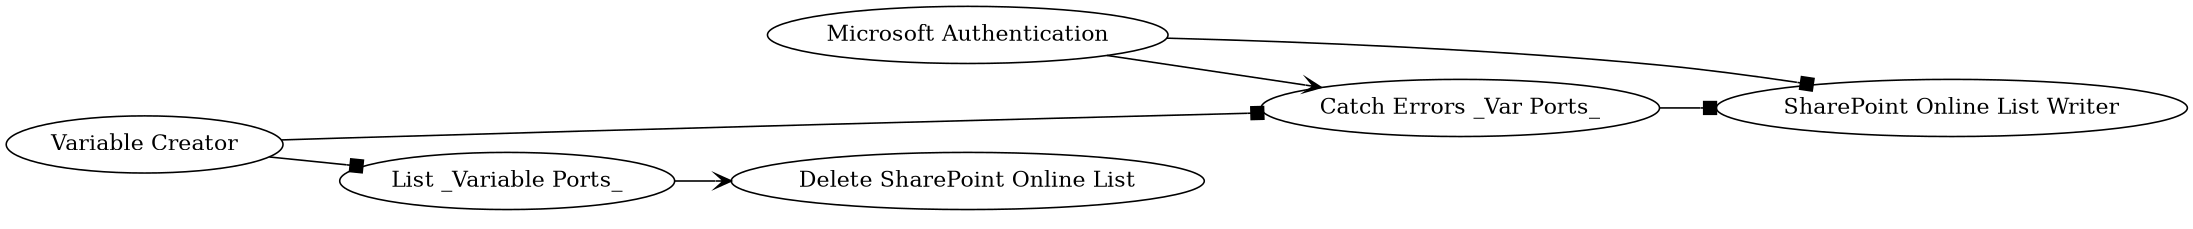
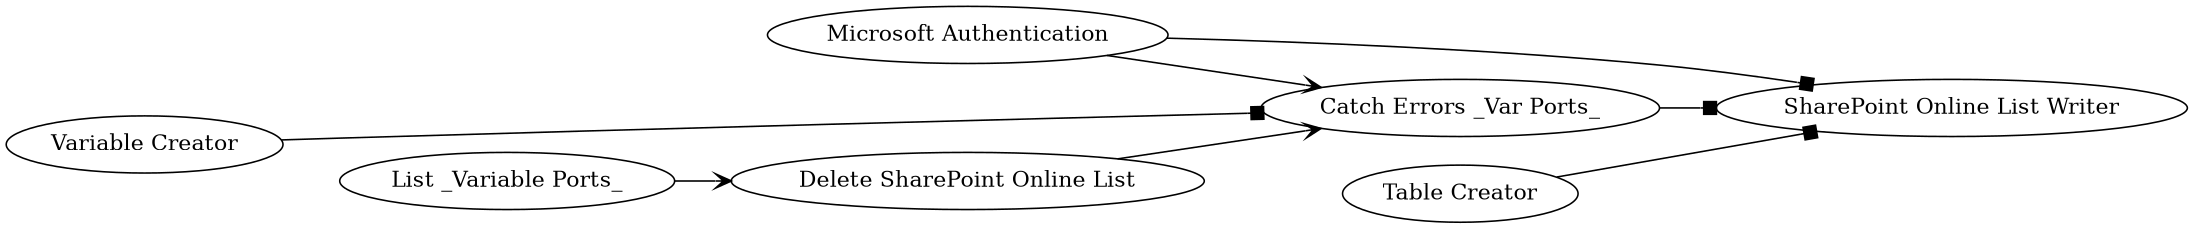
none -> (1211, 145)
(308, 161) -> none
none -> (1460, 194)
